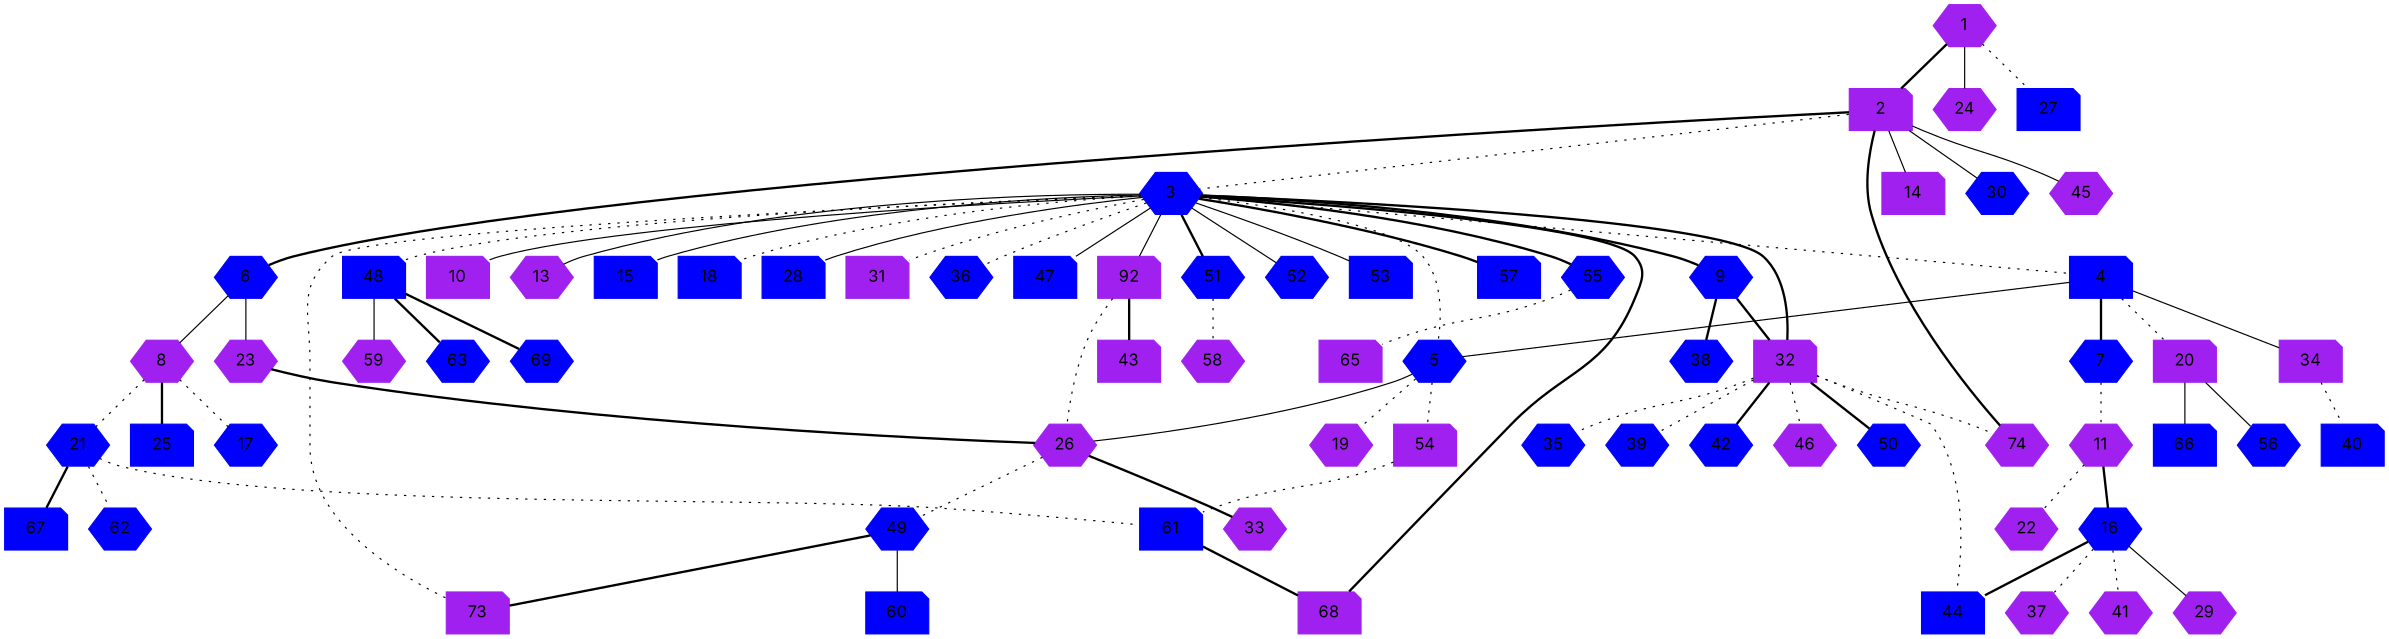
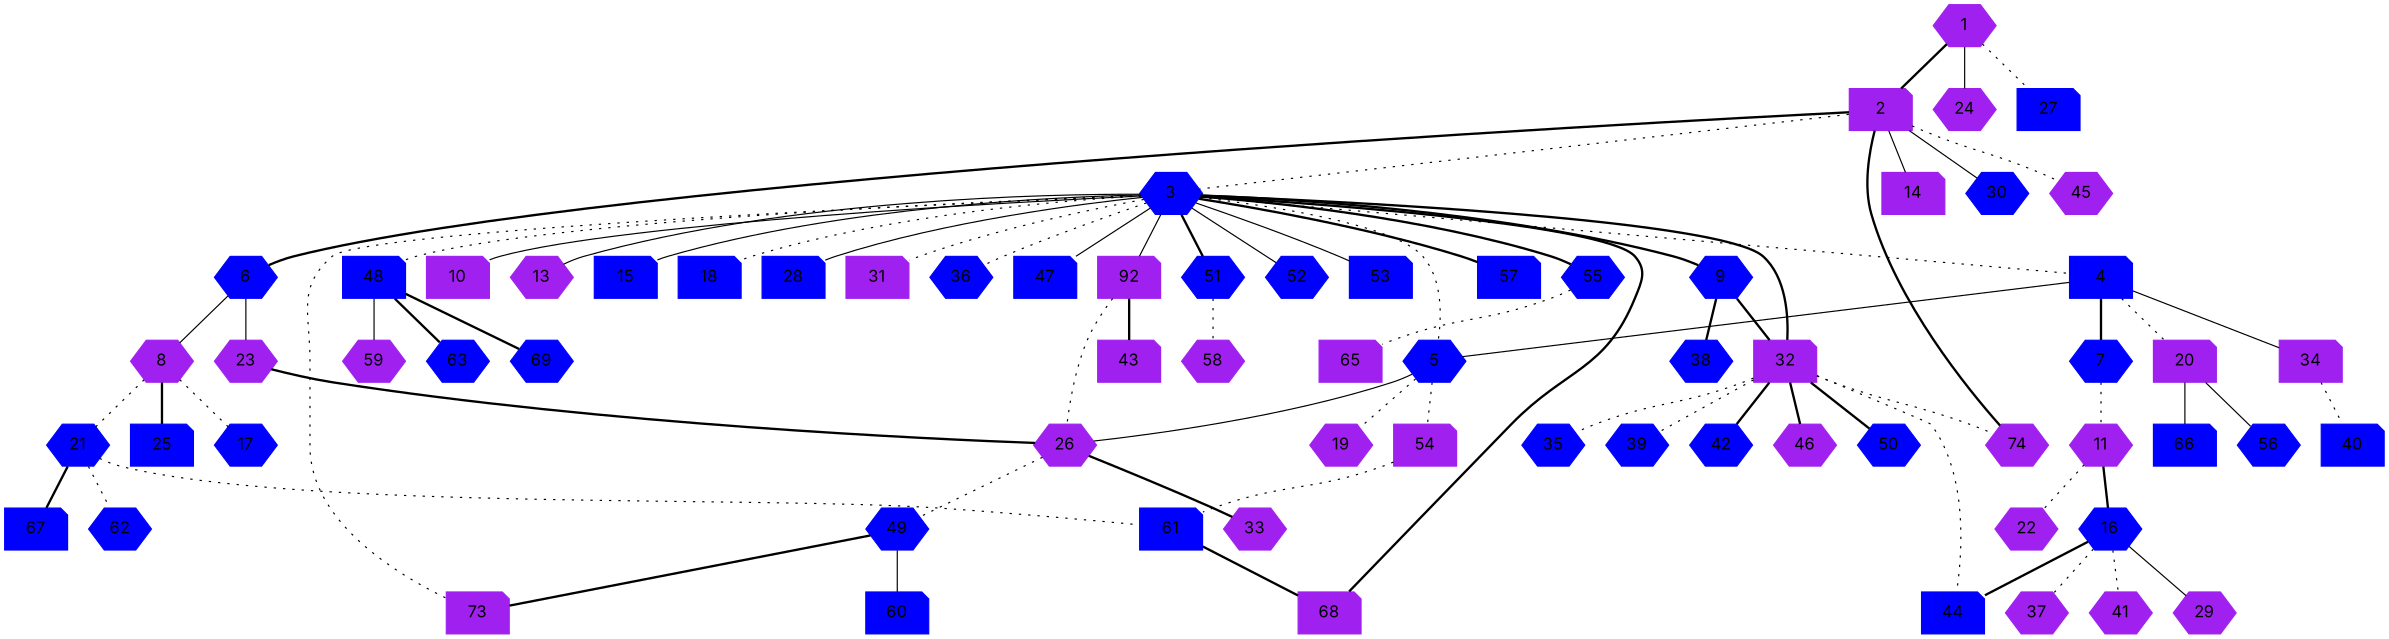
(1986, 153) -> (1986, 153)
(1795, 403) -> (1795, 403)
